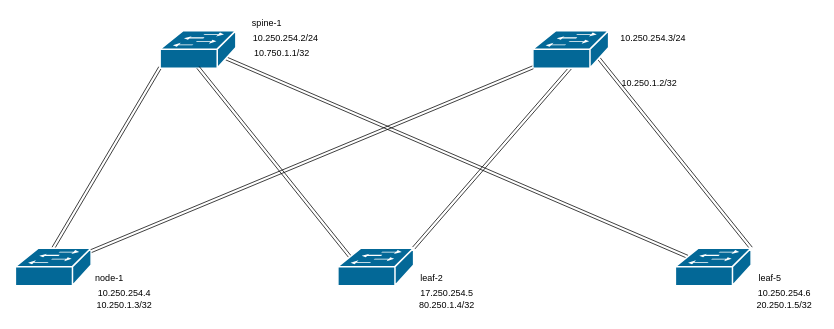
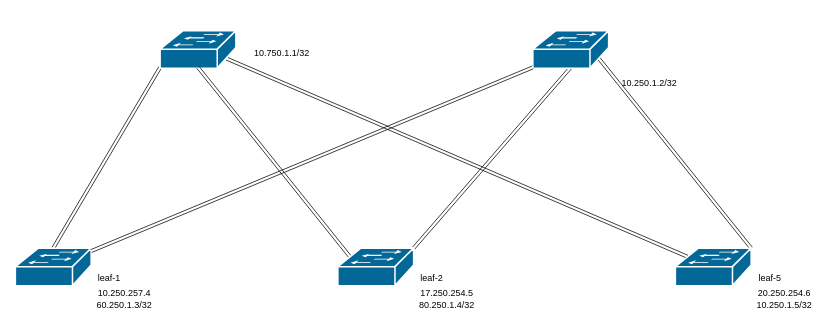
(267, 23) -> none
(285, 38) -> none
(653, 38) -> none
(110, 278) -> (110, 278)
(125, 293) -> (125, 293)
(785, 293) -> (785, 293)
(125, 305) -> (125, 305)
(785, 305) -> (785, 305)
